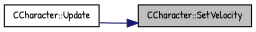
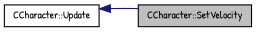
(113, 23) -> (124, 8)
